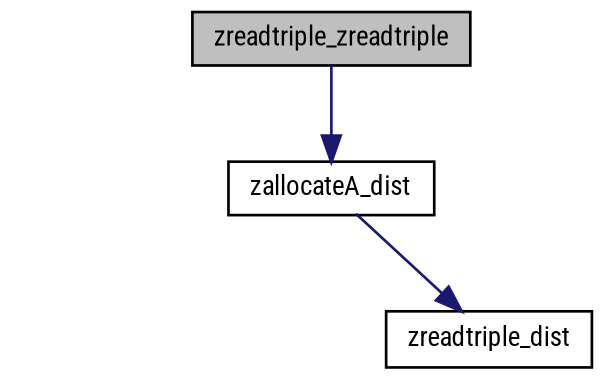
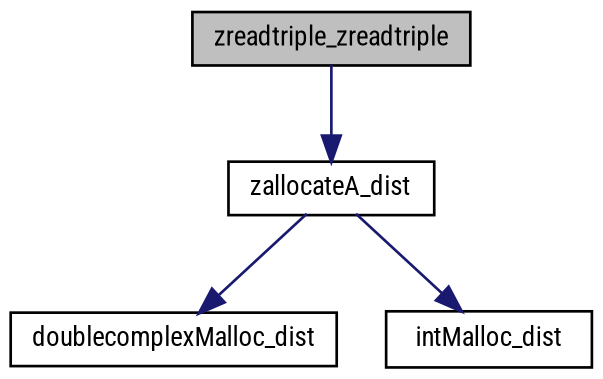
none -> (174, 339)
(489, 339) -> (489, 339)
